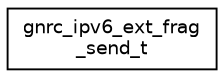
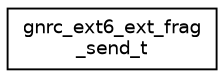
(112, 39) -> (112, 39)
